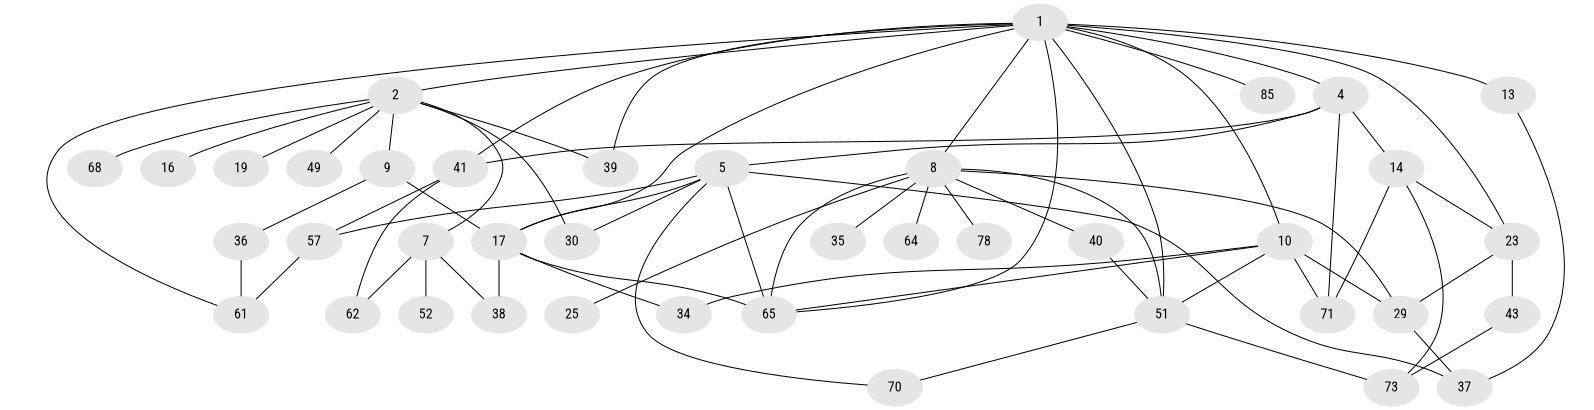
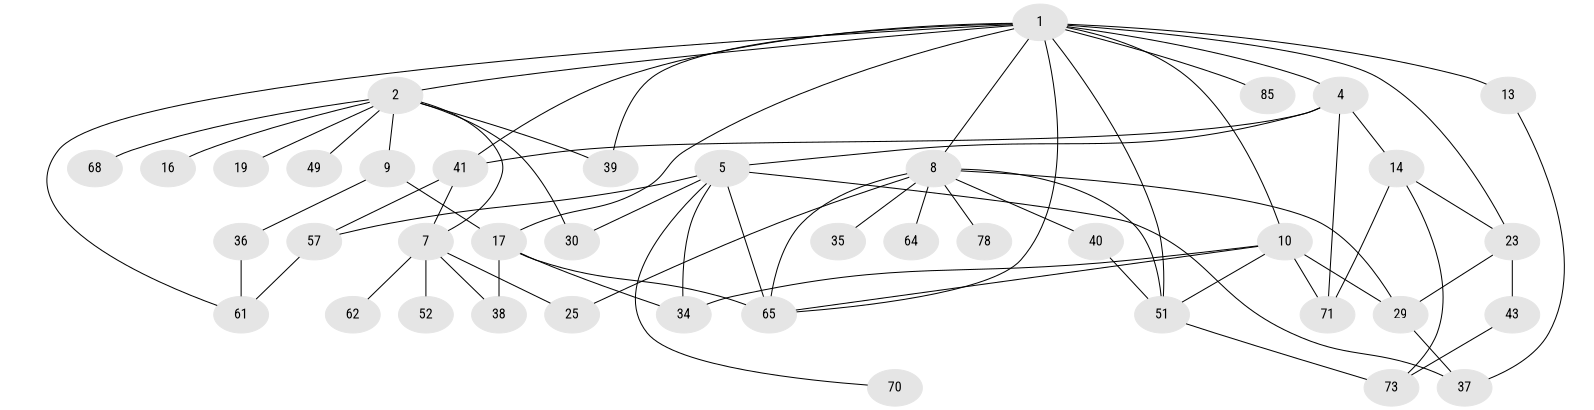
(642, 198) -> (687, 238)
(383, 232) -> (446, 199)
none -> (491, 274)
(1029, 351) -> none
